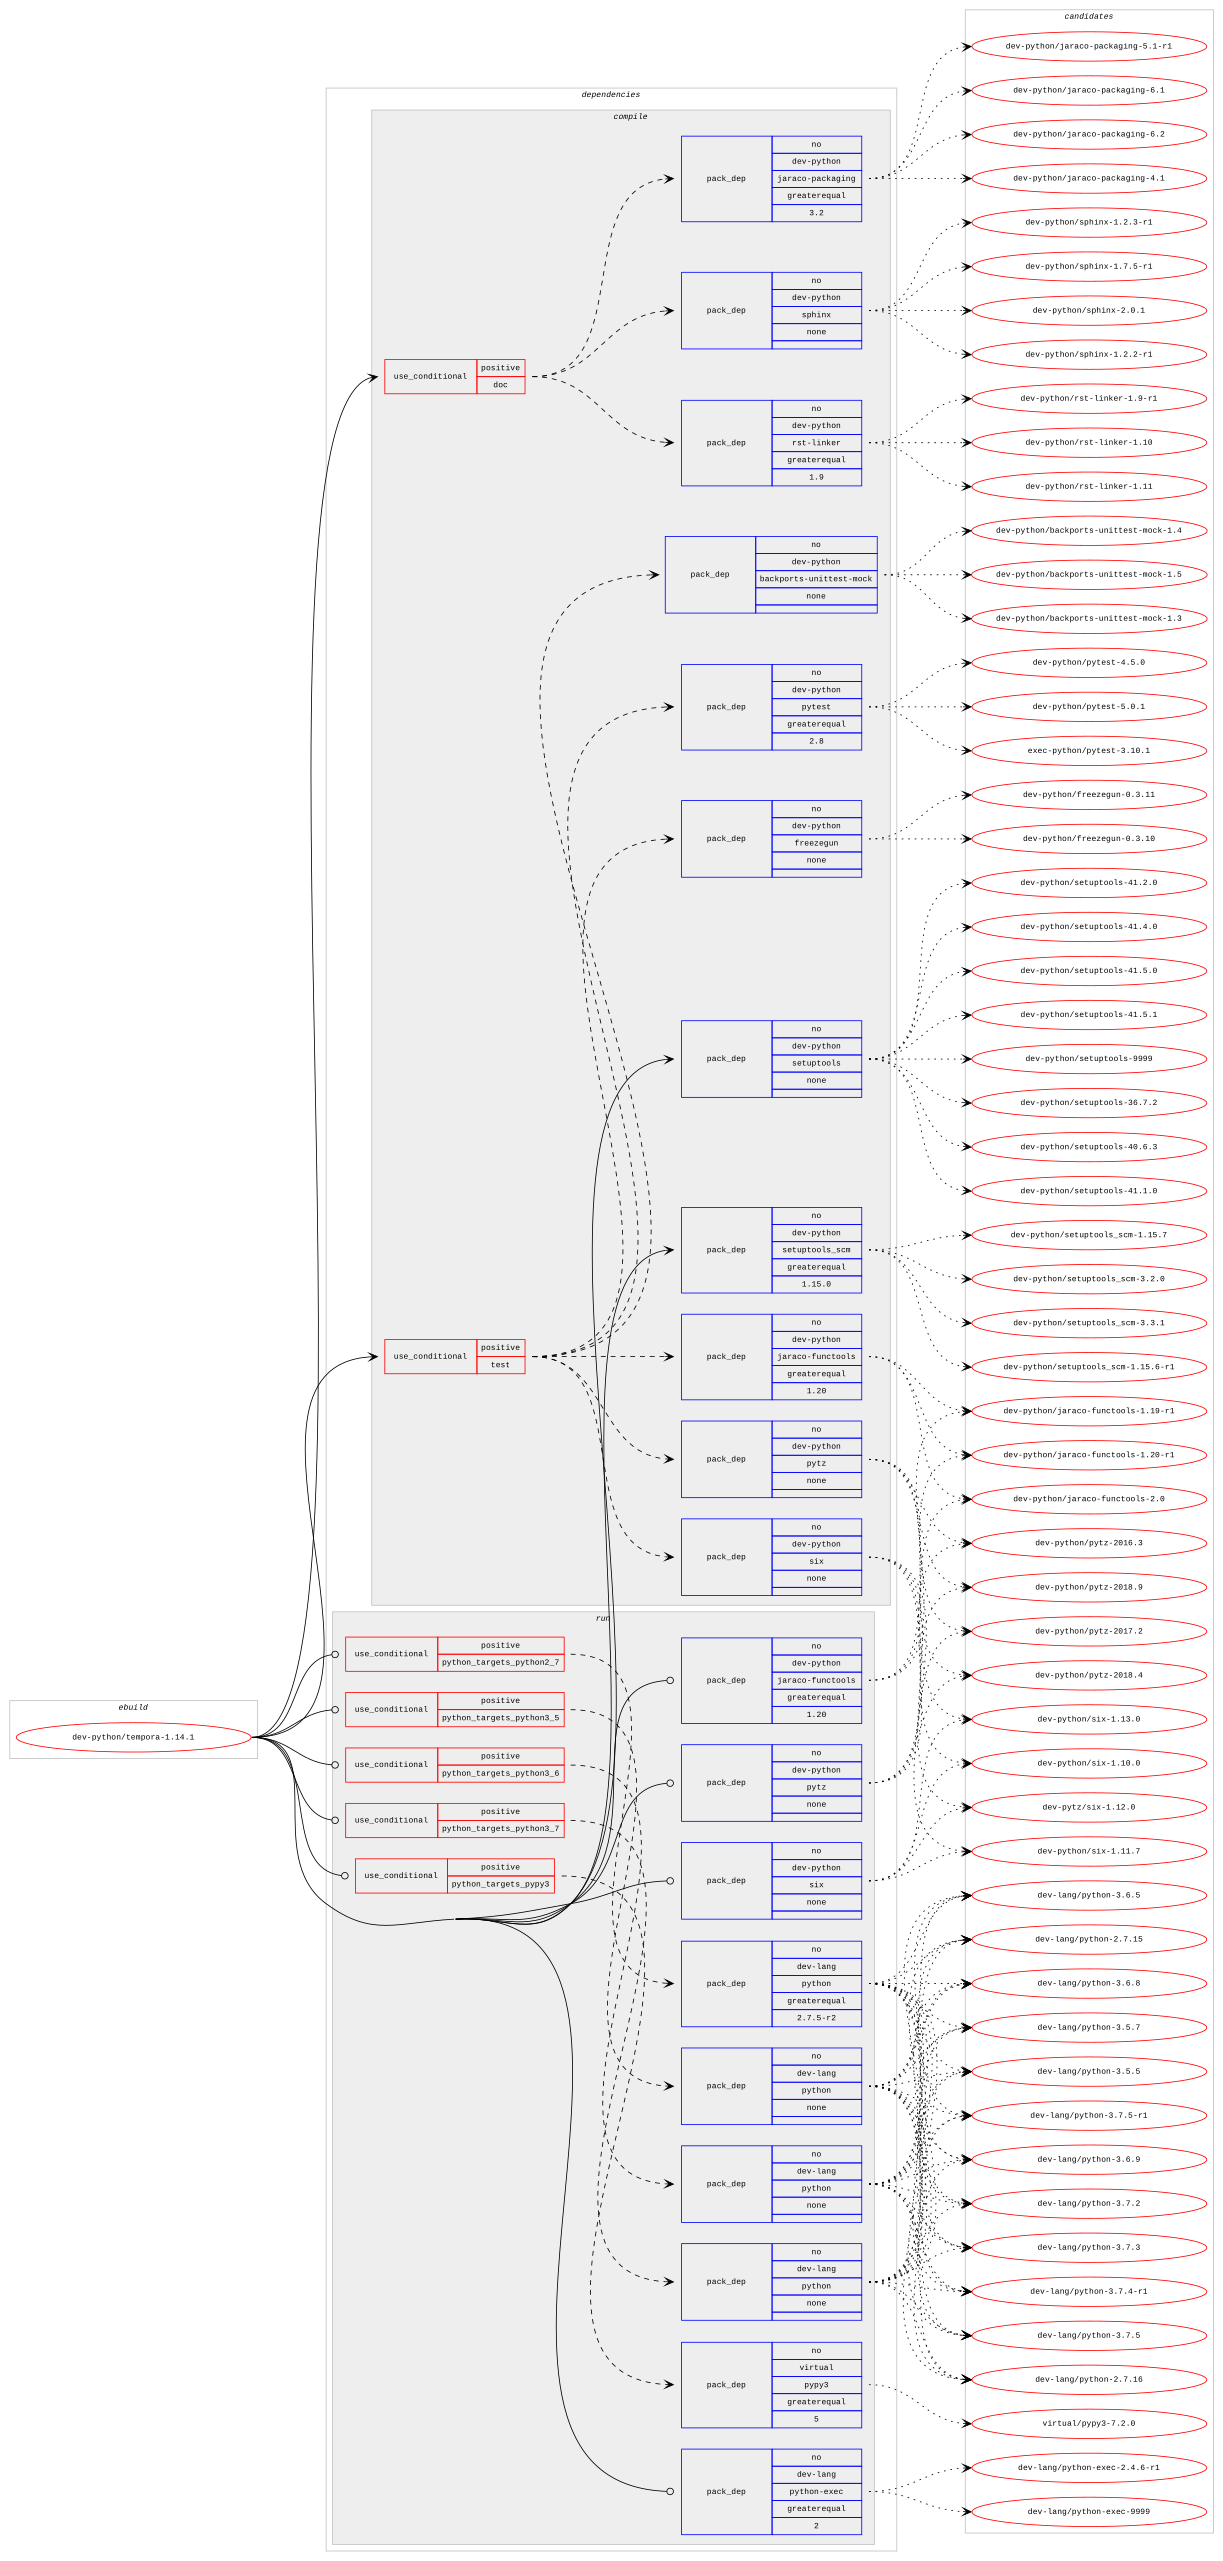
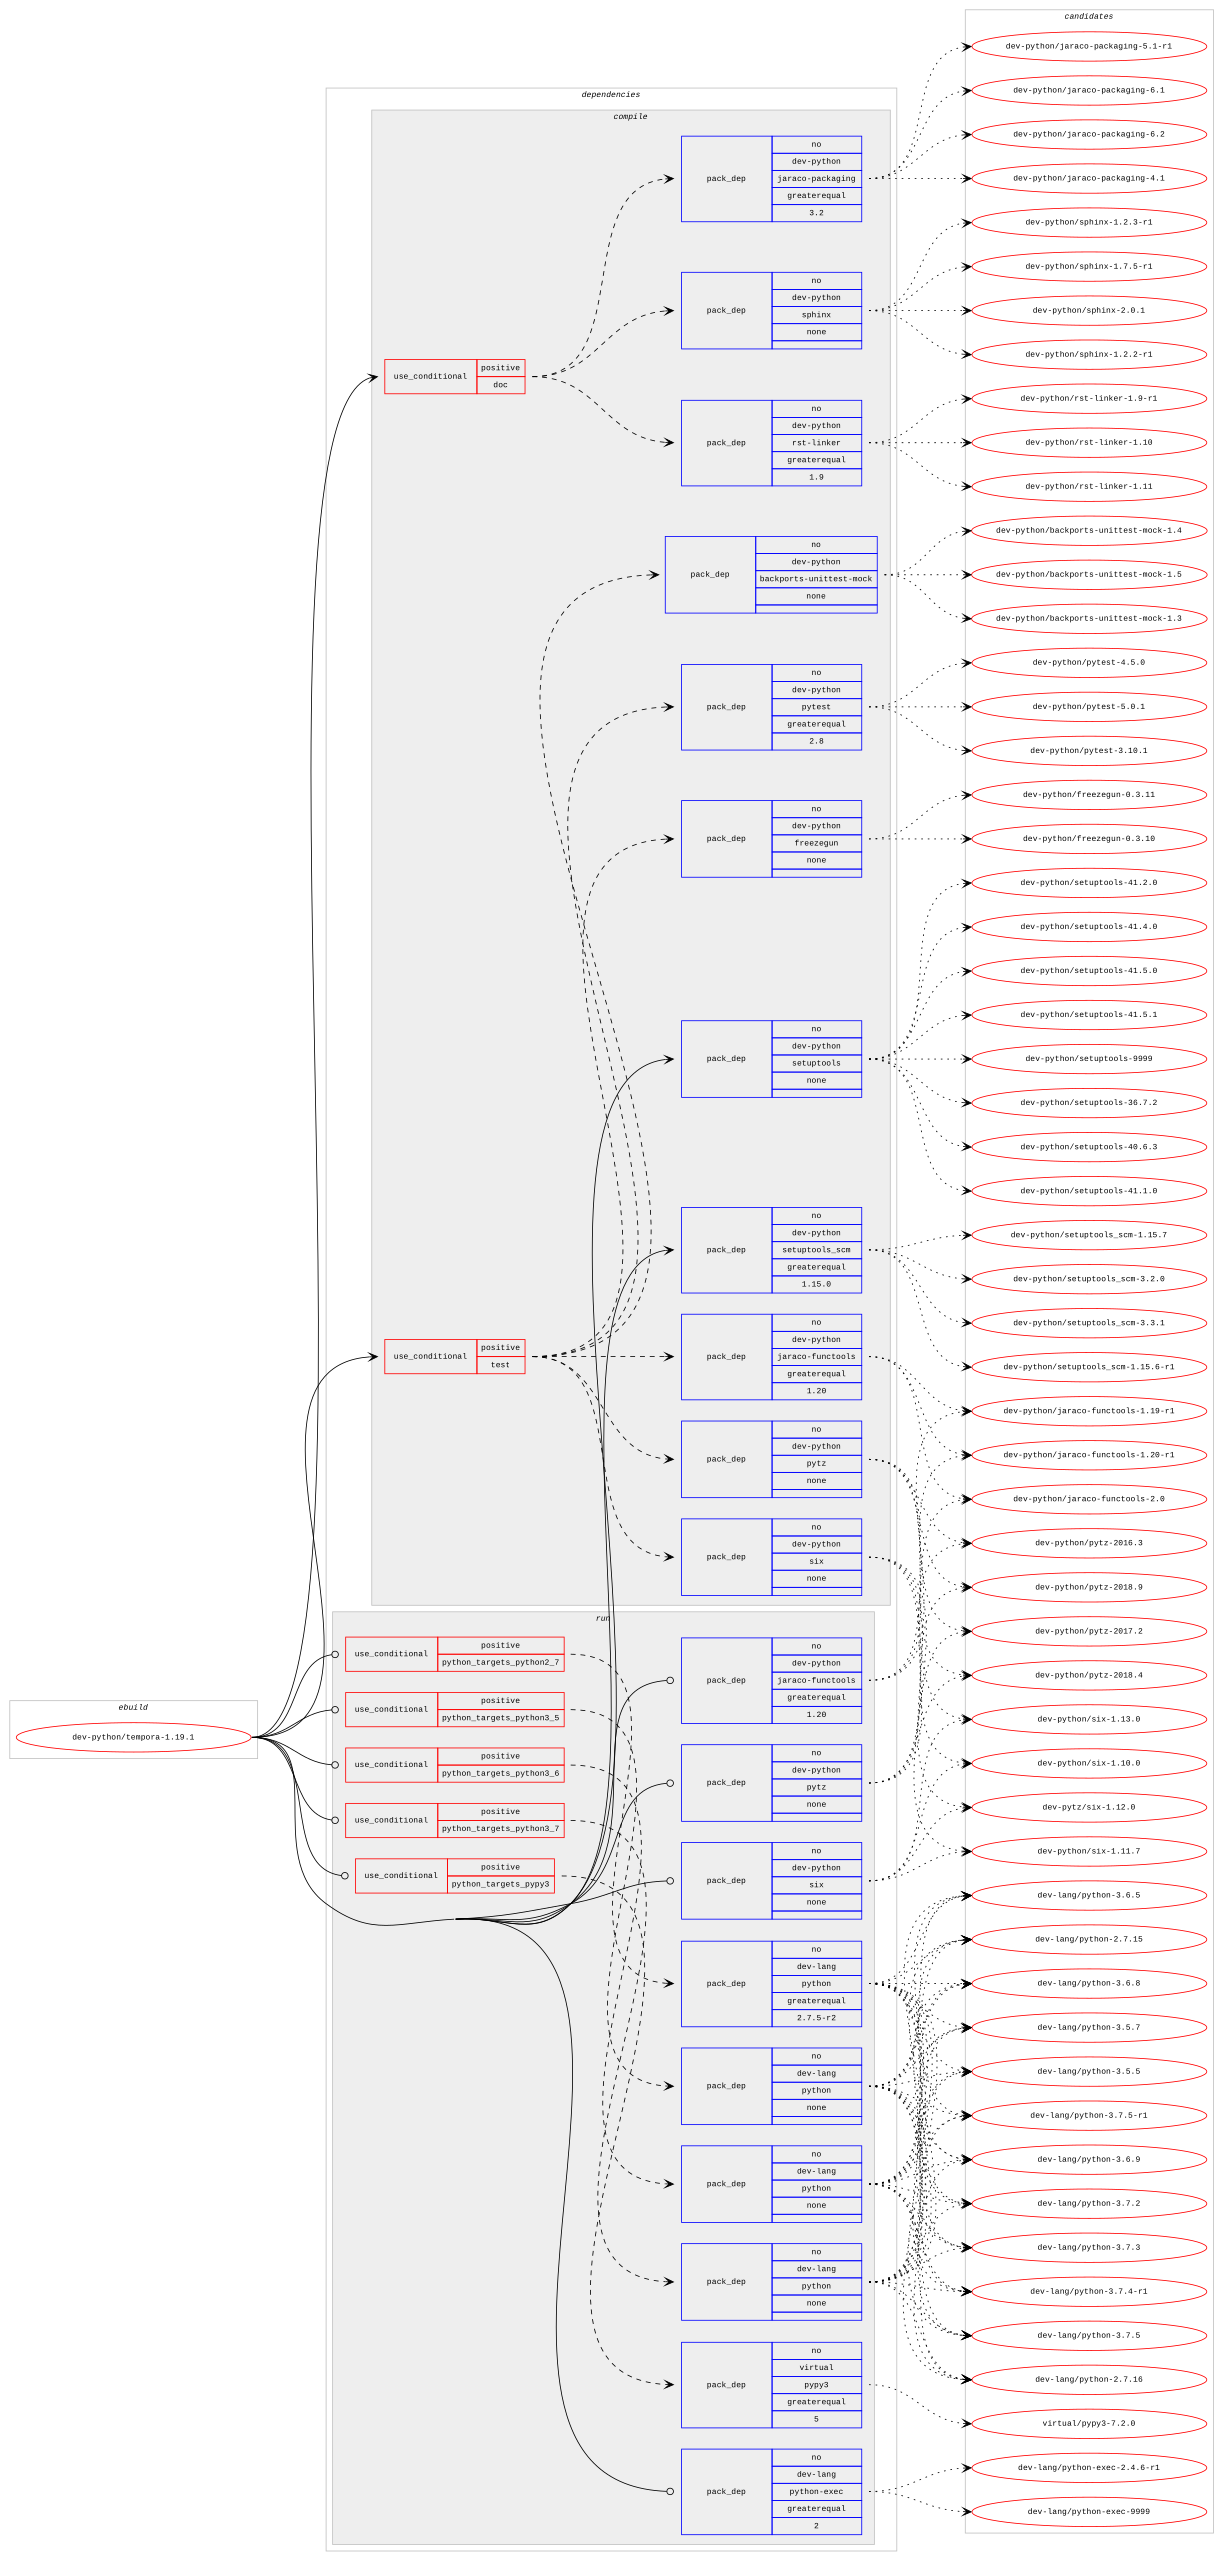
(1089, 751) -> (1089, 751)
(134, 1737) -> (134, 1737)
